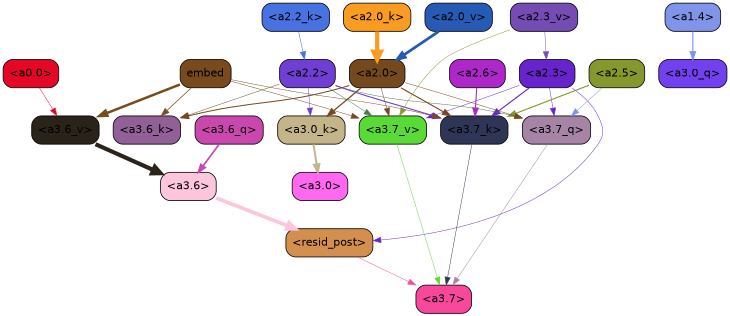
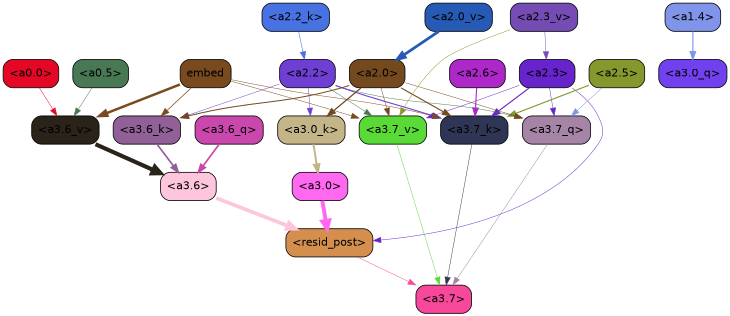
(377, 17) -> none
none -> (101, 74)
(234, 100) -> (234, 100)
none -> (165, 155)
none -> (324, 211)
